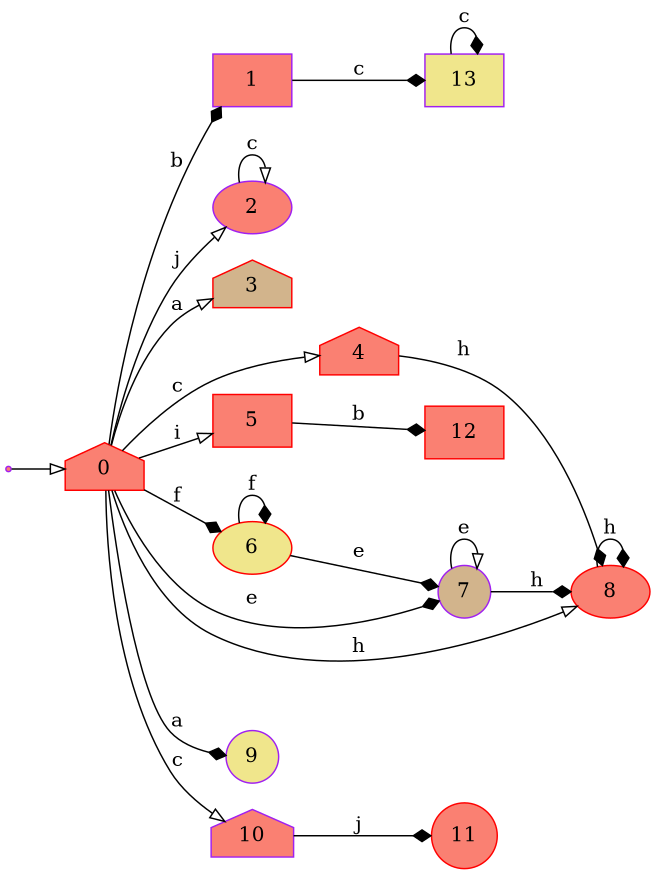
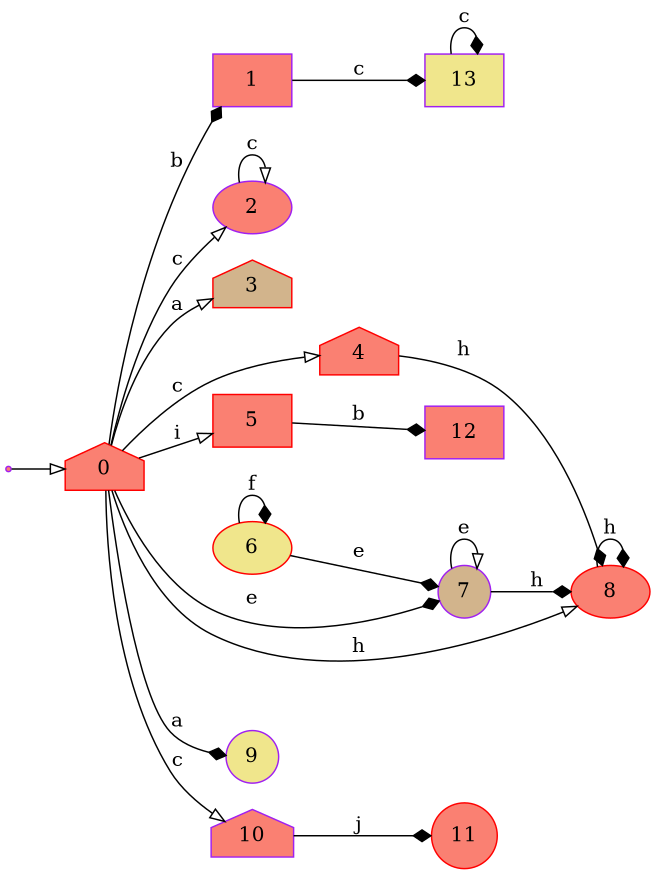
(178, 259) -> (178, 259)
(464, 432) -> (464, 432)
(175, 506) -> none
